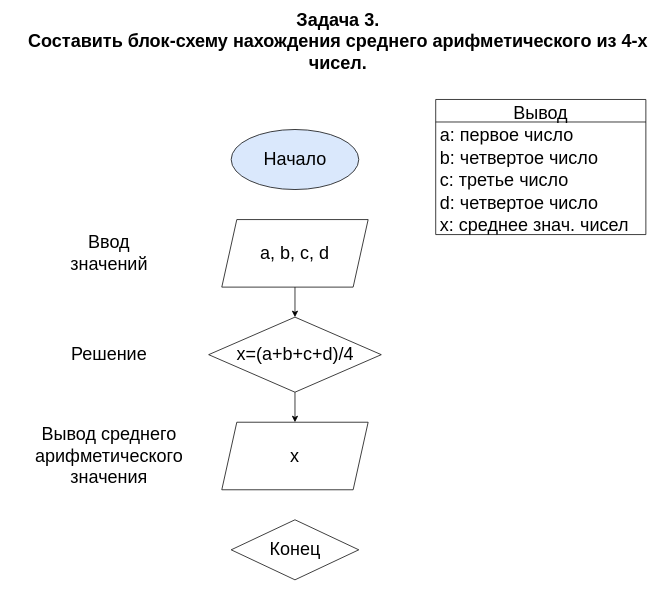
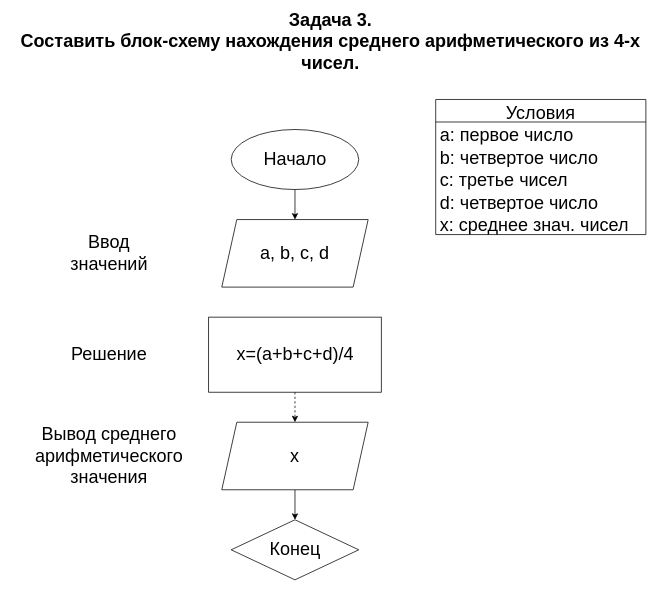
(338, 42) -> (330, 42)
(540, 113) -> (540, 113)
(295, 159) -> (295, 159)
(508, 180) -> (508, 180)
none -> (295, 213)
(295, 310) -> none
(295, 354) -> (295, 354)
(295, 403) -> (295, 403)
none -> (295, 513)
